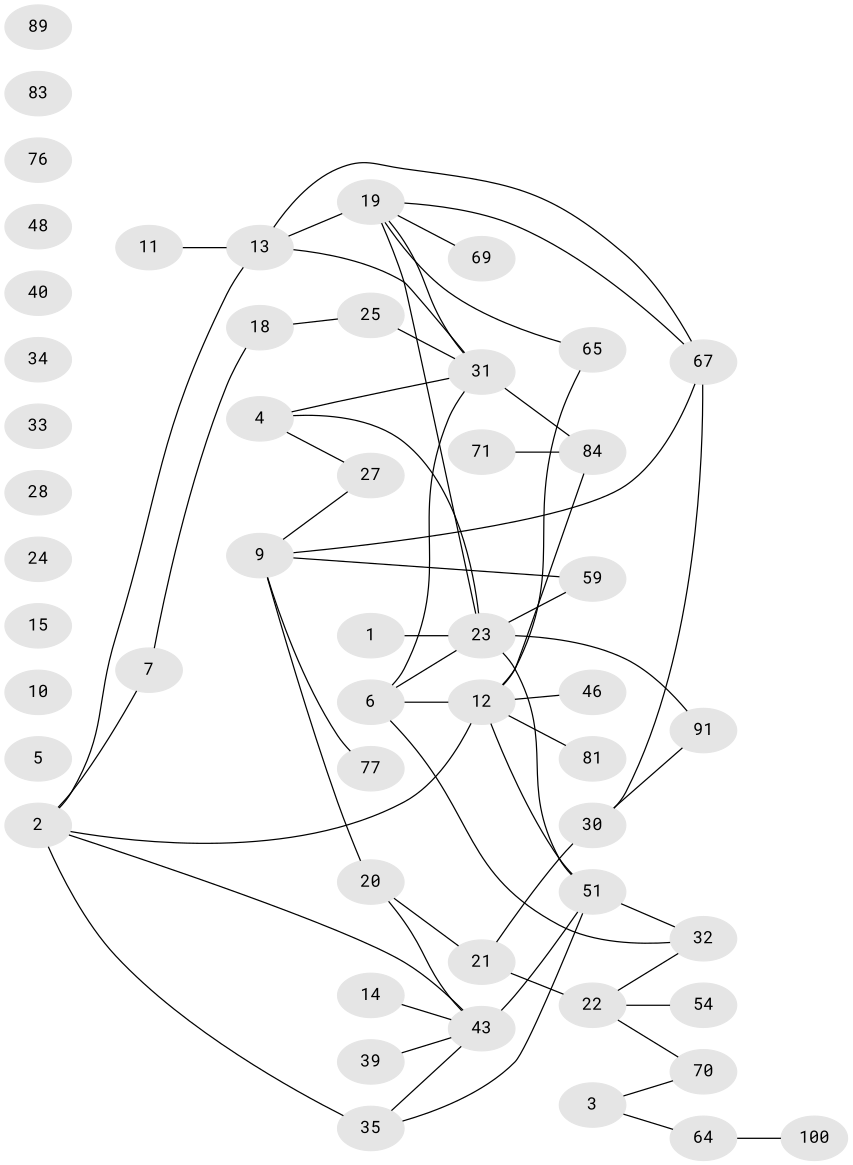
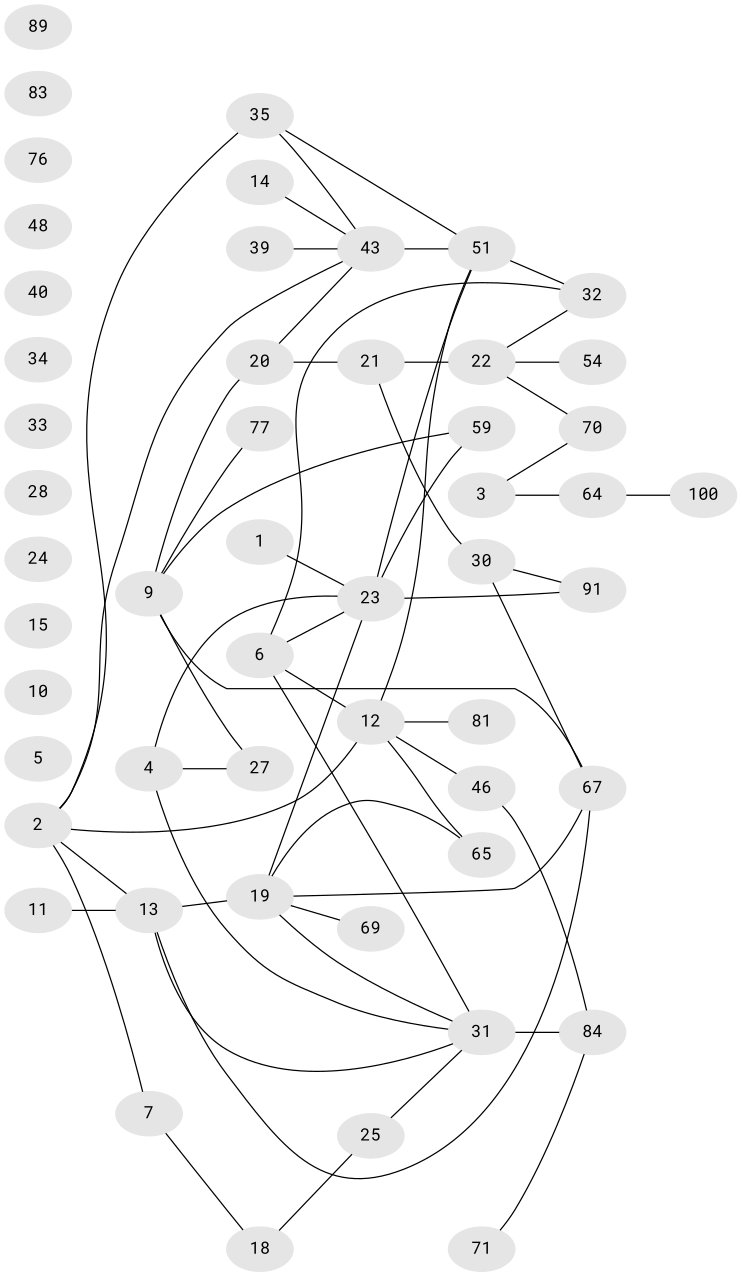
(552, 565) -> (554, 904)
